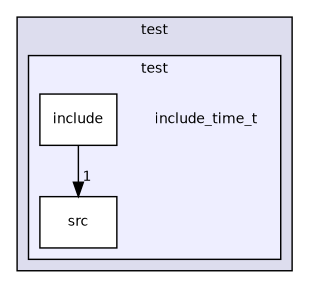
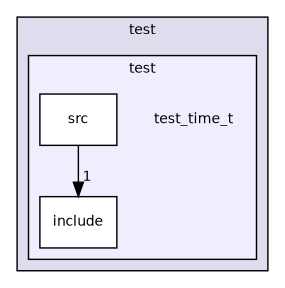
(207, 120) -> (194, 120)
(78, 164) -> (78, 164)
